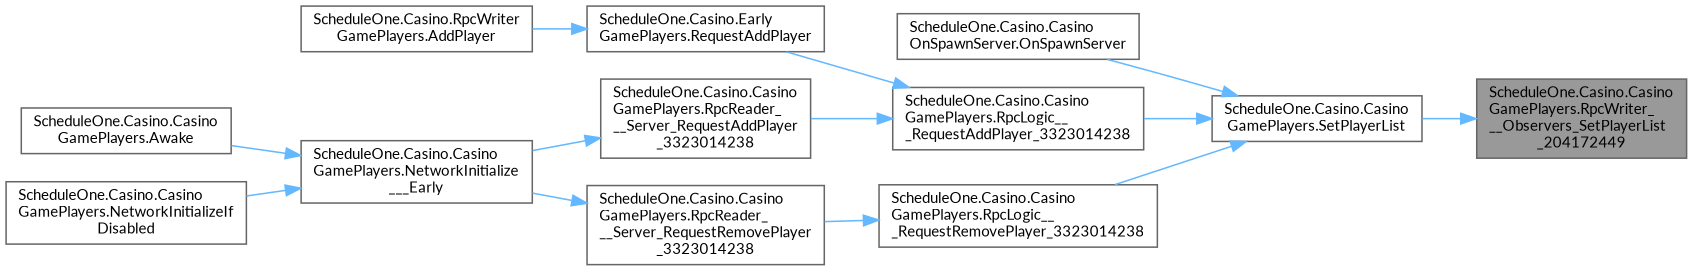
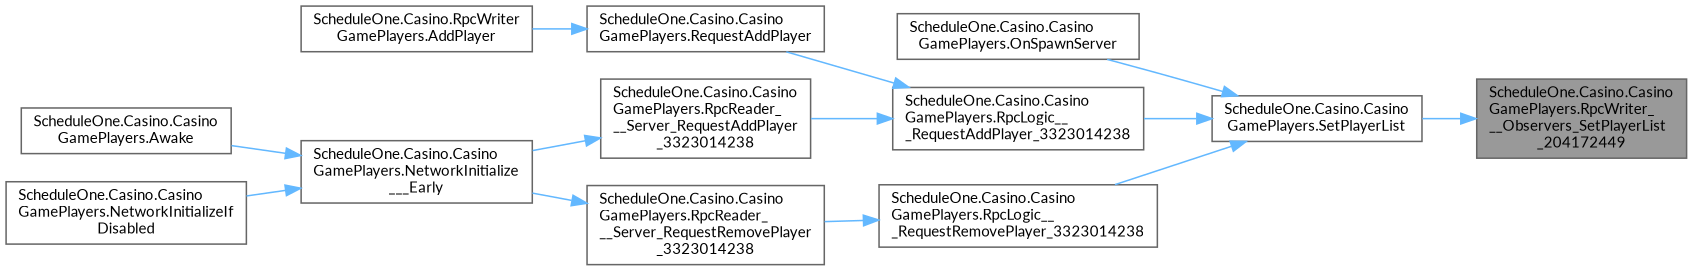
(706, 29) -> (706, 29)
(1018, 36) -> (1018, 36)
